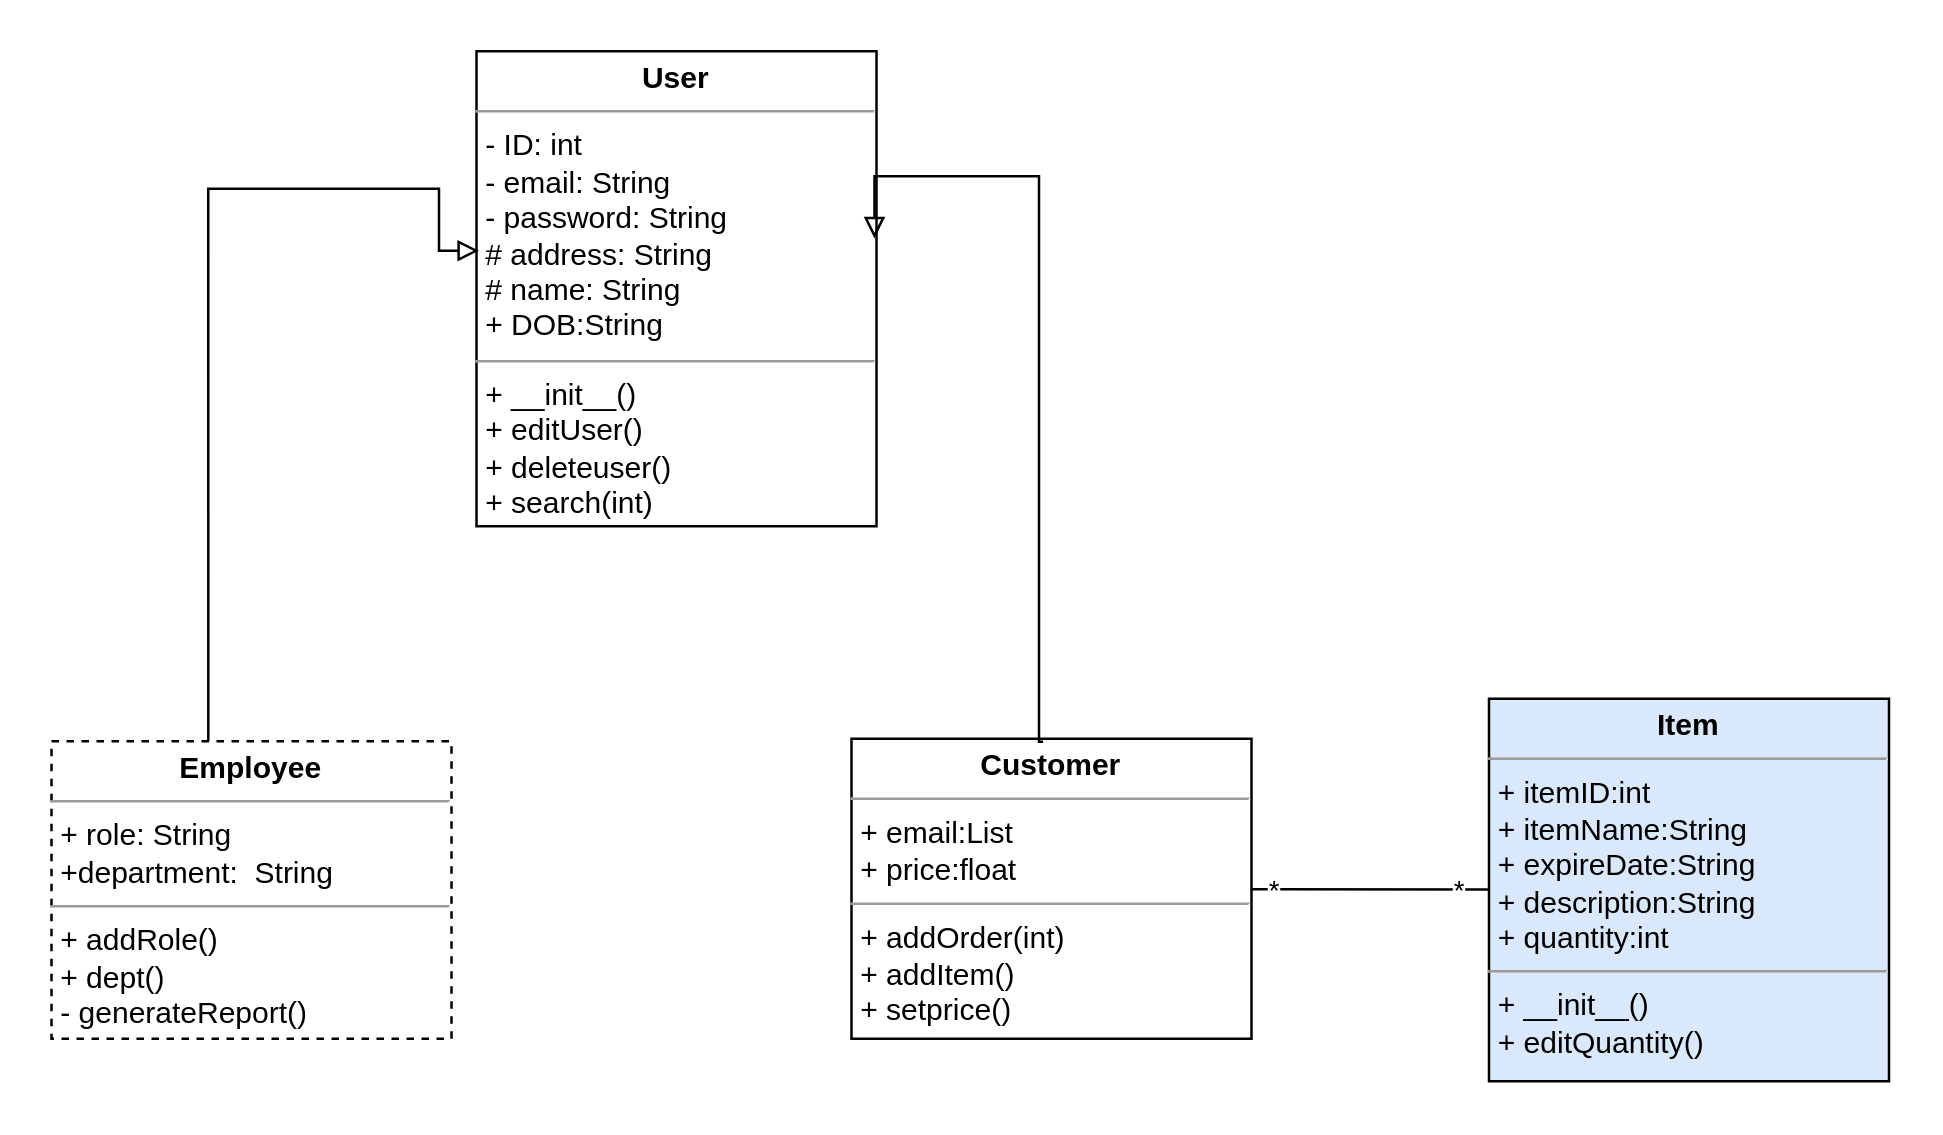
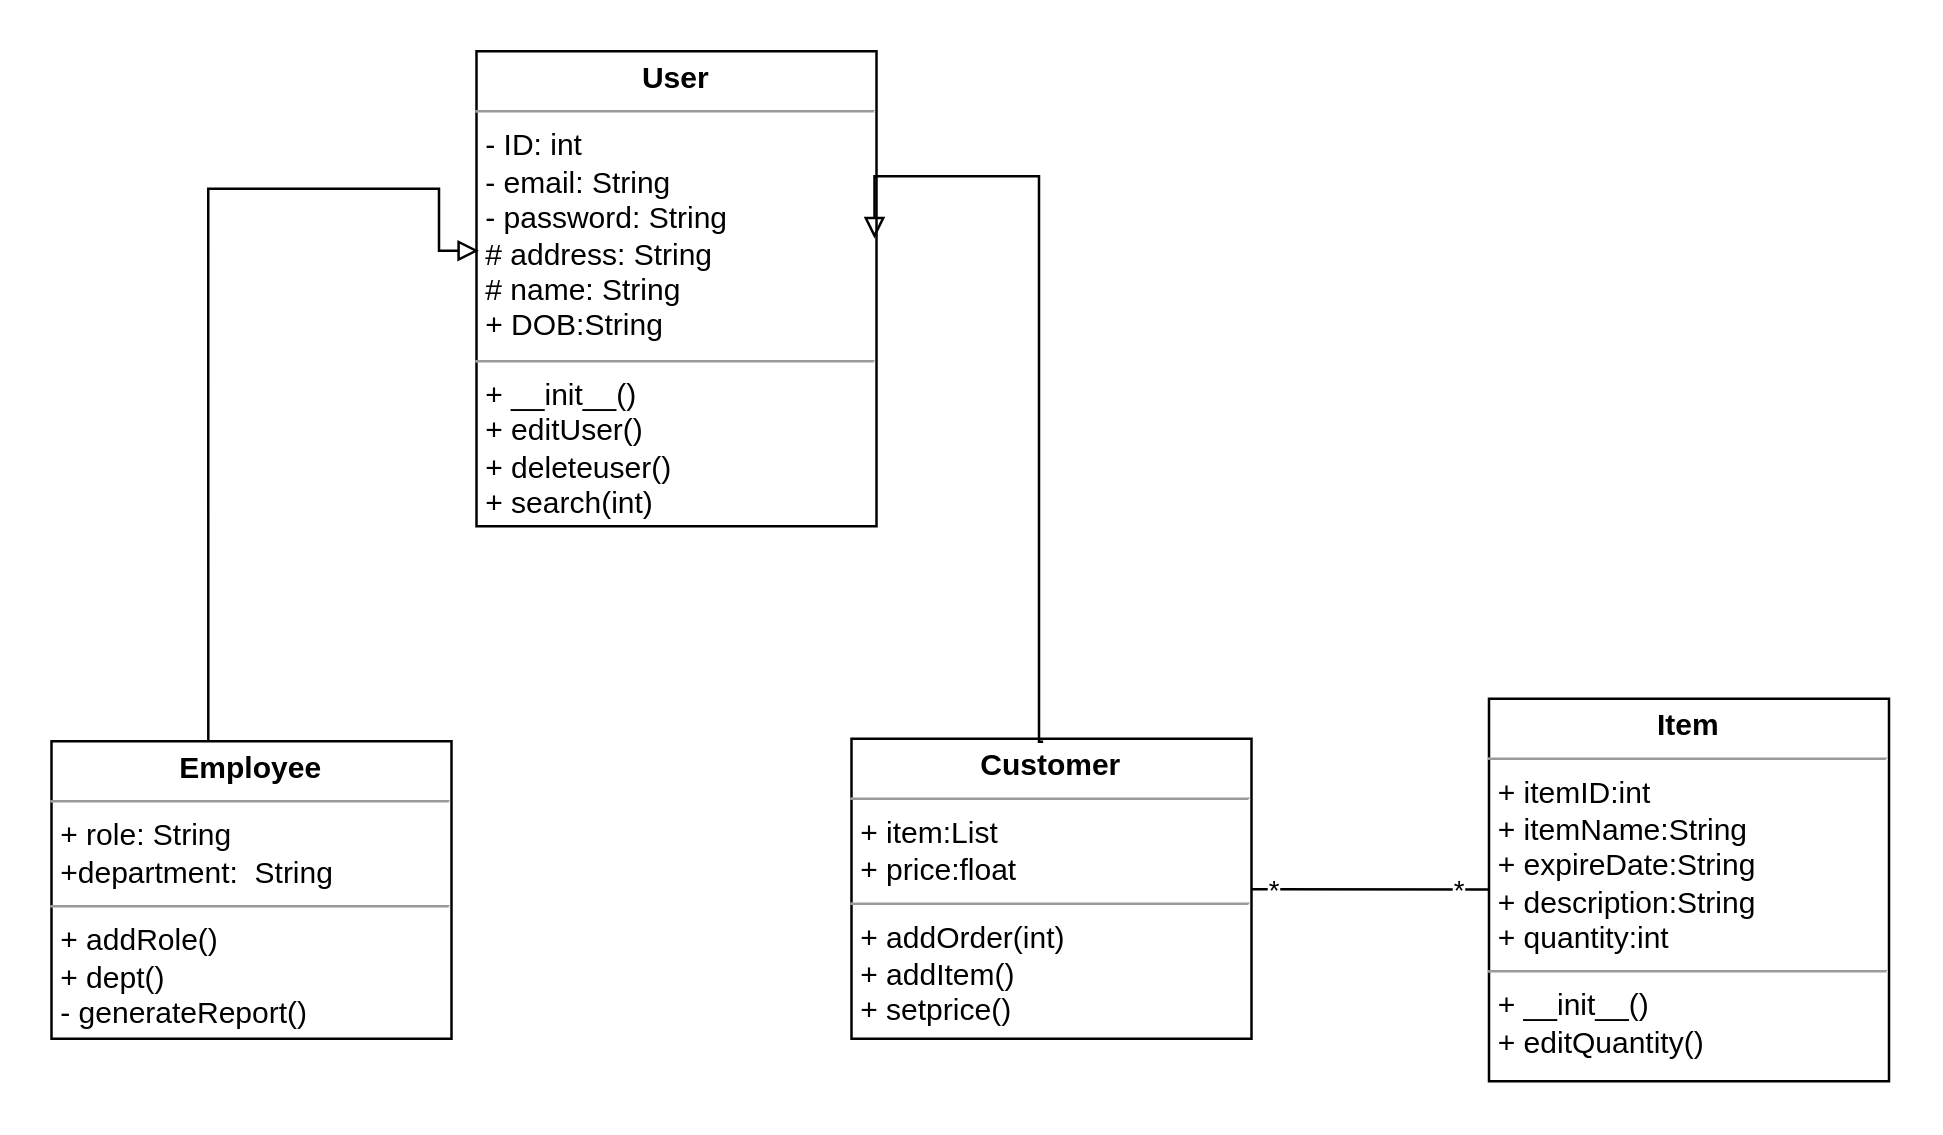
(969, 847) -> (969, 847)
(251, 890) -> (251, 890)
(1689, 890) -> (1689, 890)
